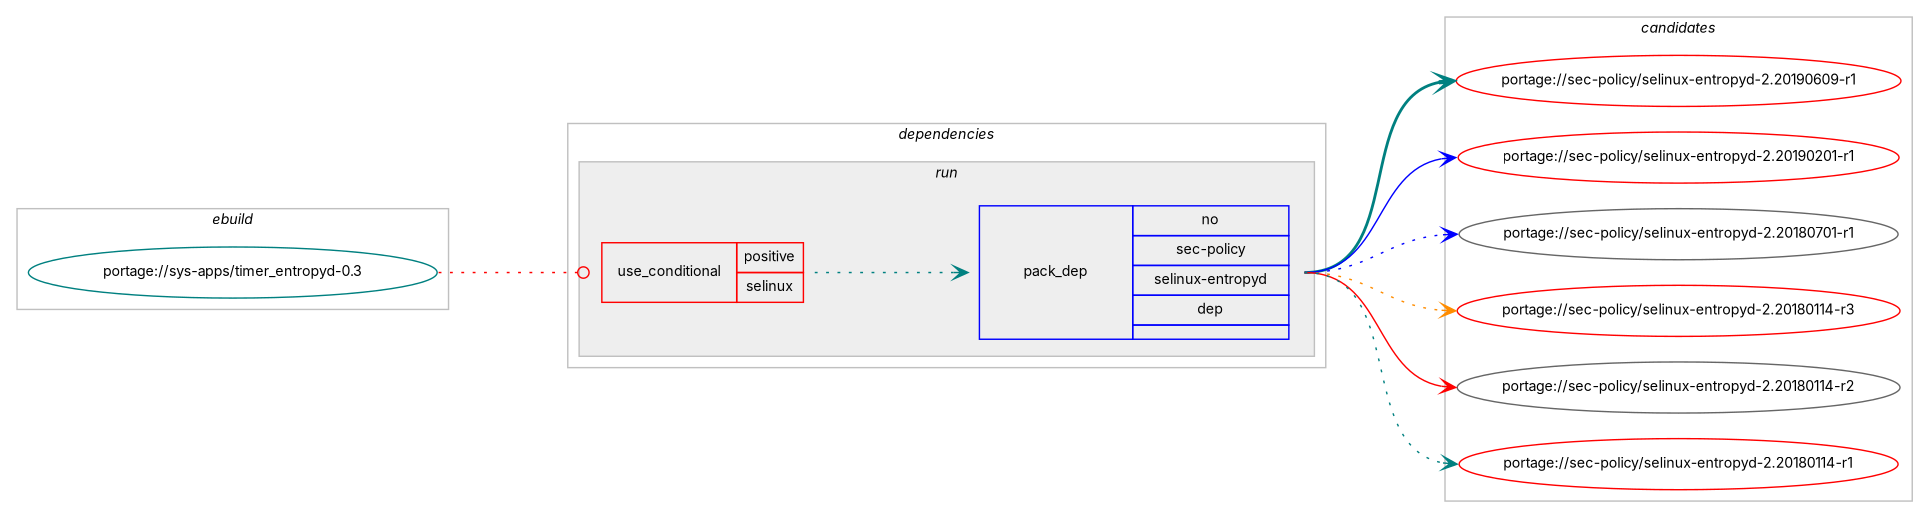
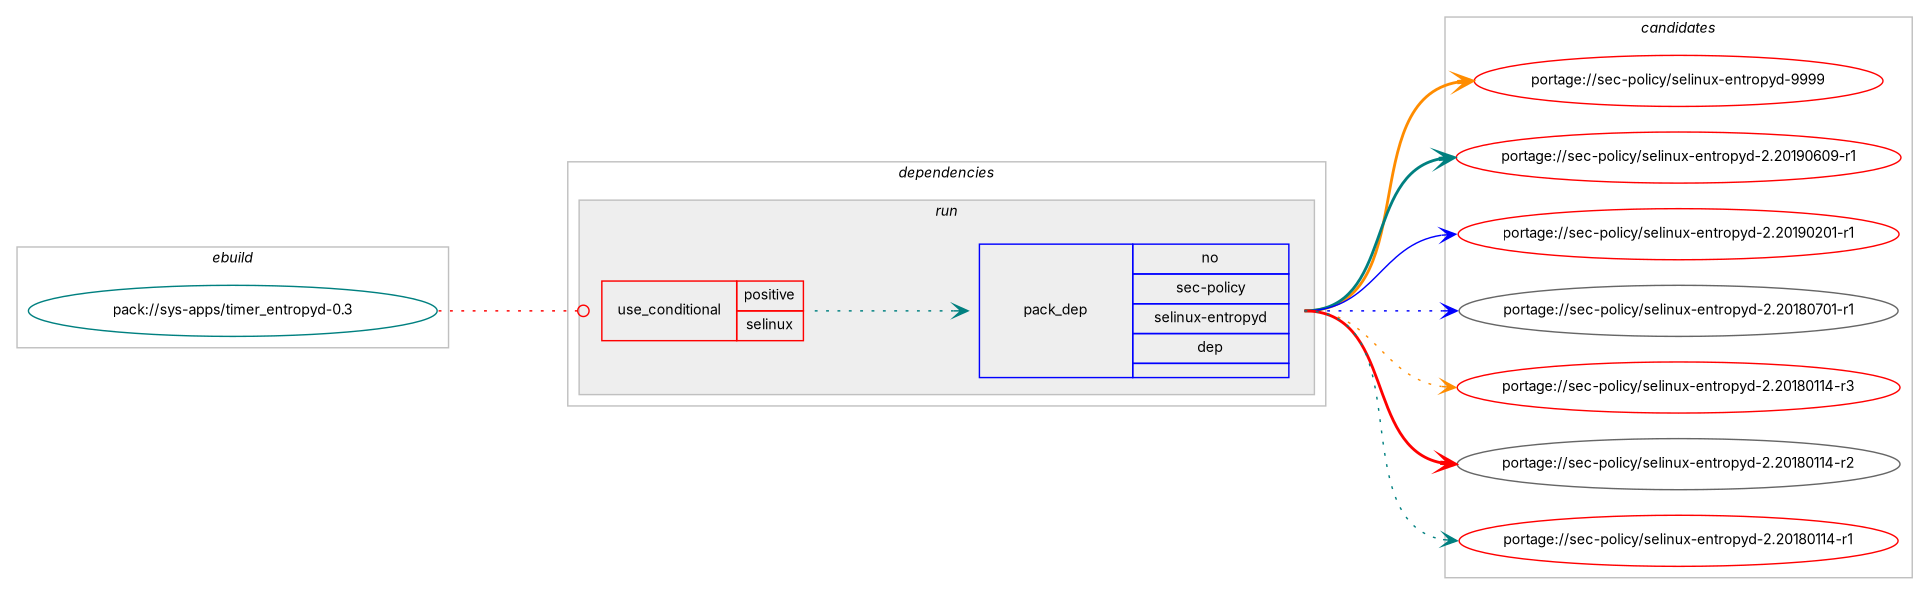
none -> (1679, 81)
(233, 273) -> (233, 311)
(1381, 332) -> (1387, 406)
